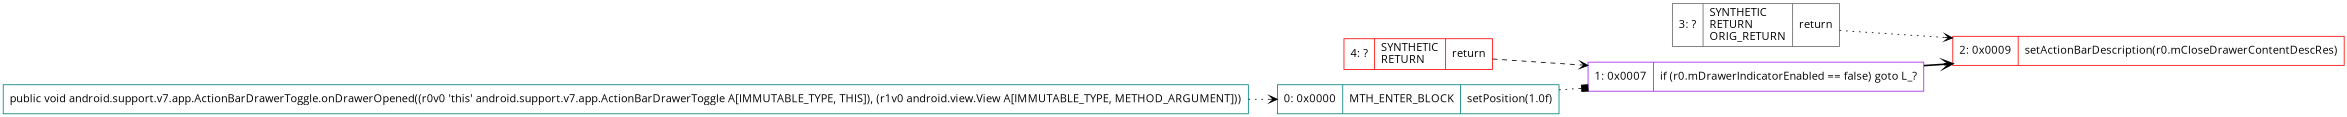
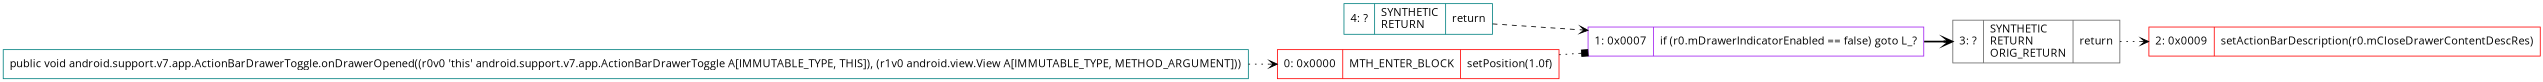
(1418, 54) -> (1418, 19)
(1934, 65) -> (1934, 42)
(1418, 99) -> (1418, 64)
